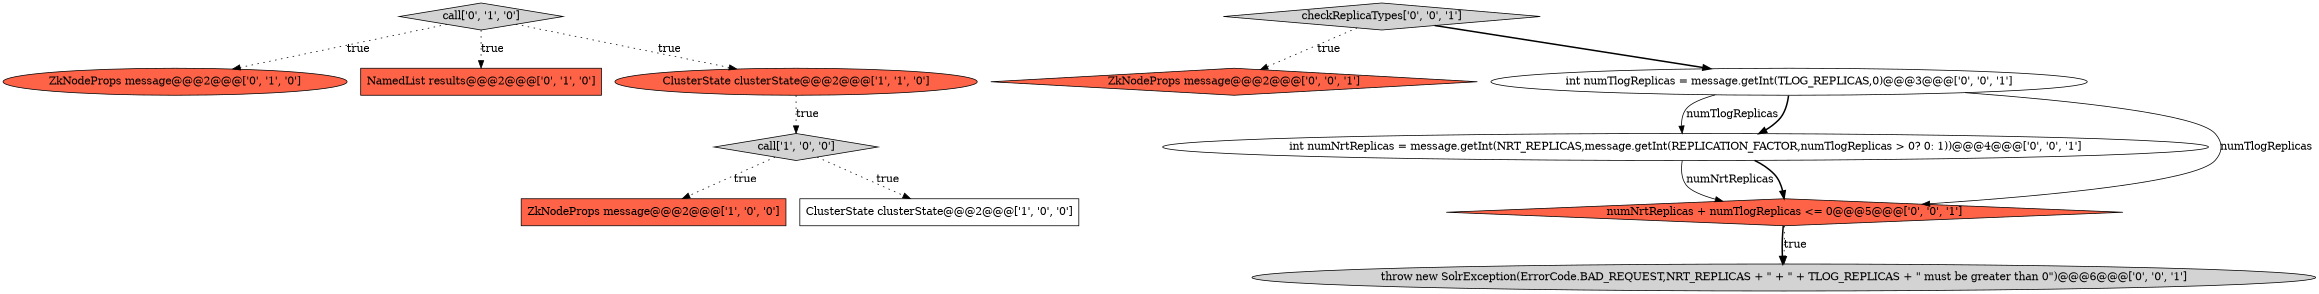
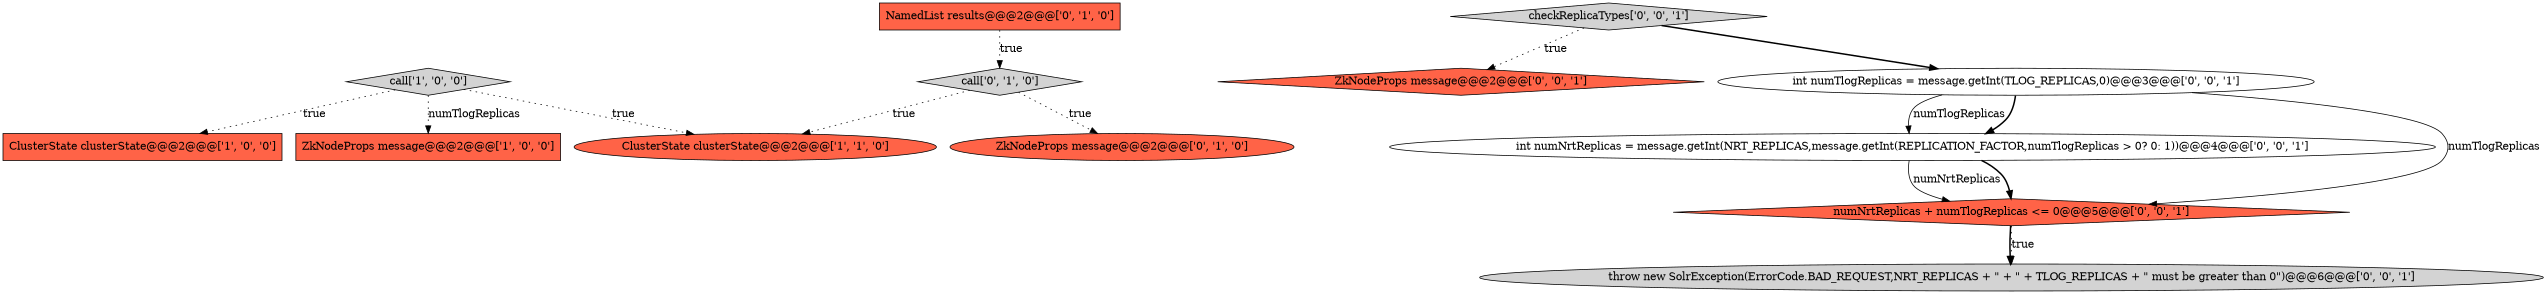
(481, 45) -> (1000, 45)
(796, 111) -> (575, 111)
(745, 180) -> (474, 114)
(939, 212) -> (142, 147)
